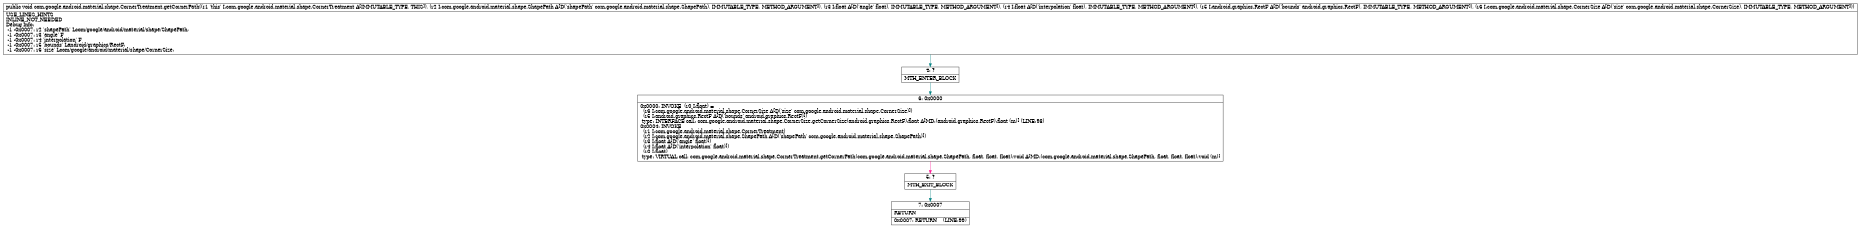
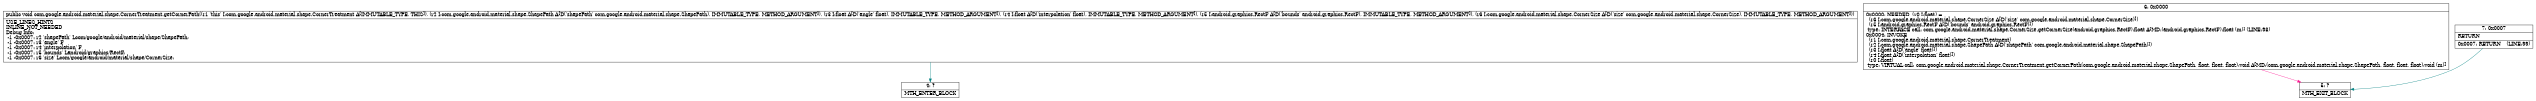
(930, 87) -> none
(678, 106) -> (1905, 15)
(930, 194) -> (2422, 80)
